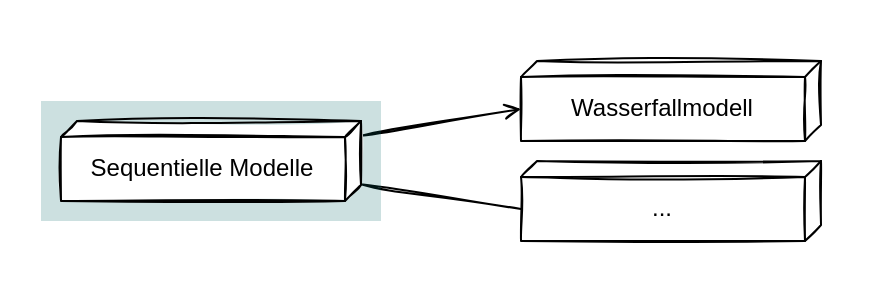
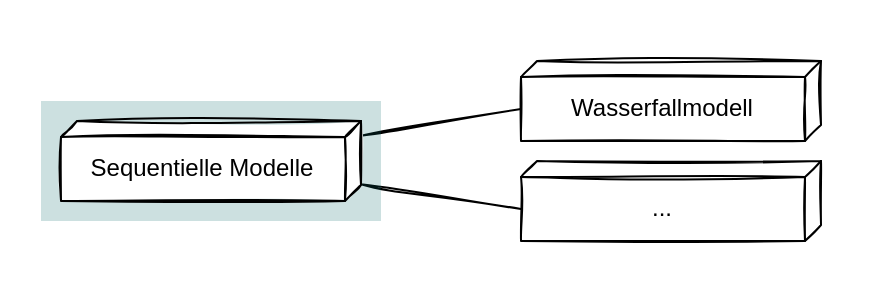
(512, 111) -> (513, 110)
